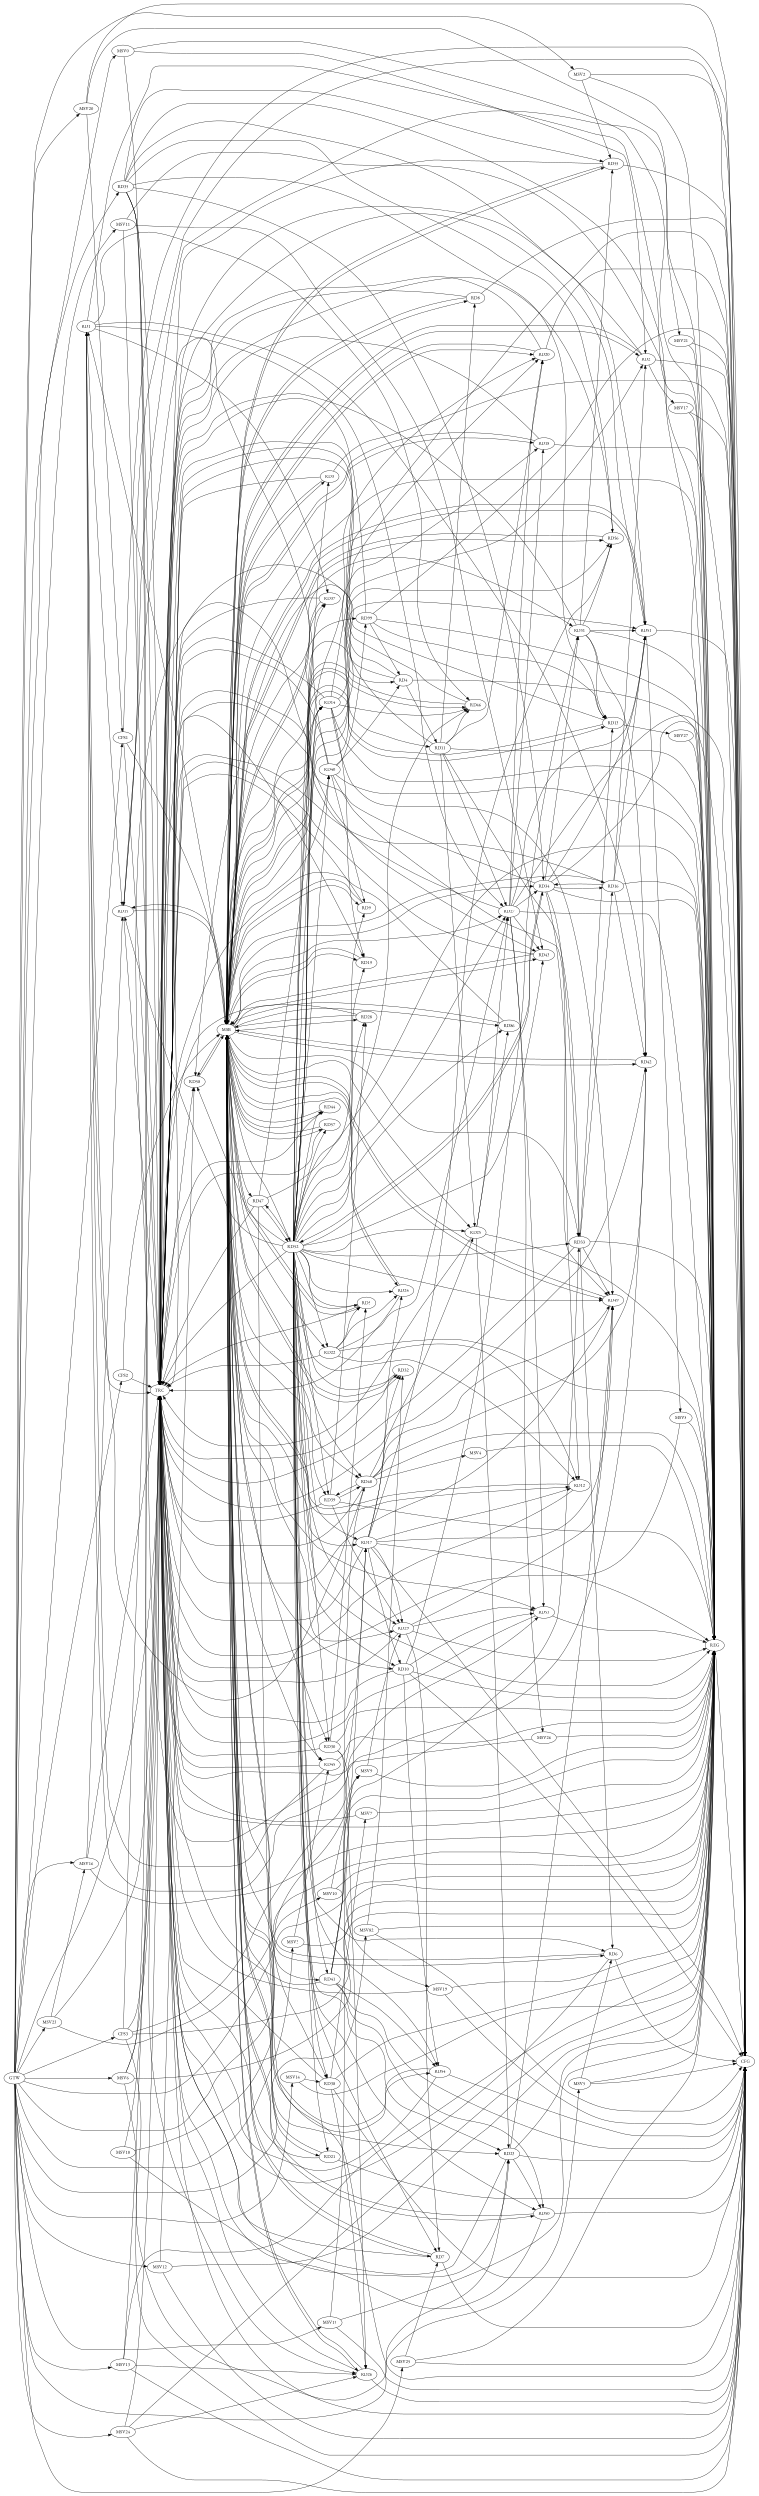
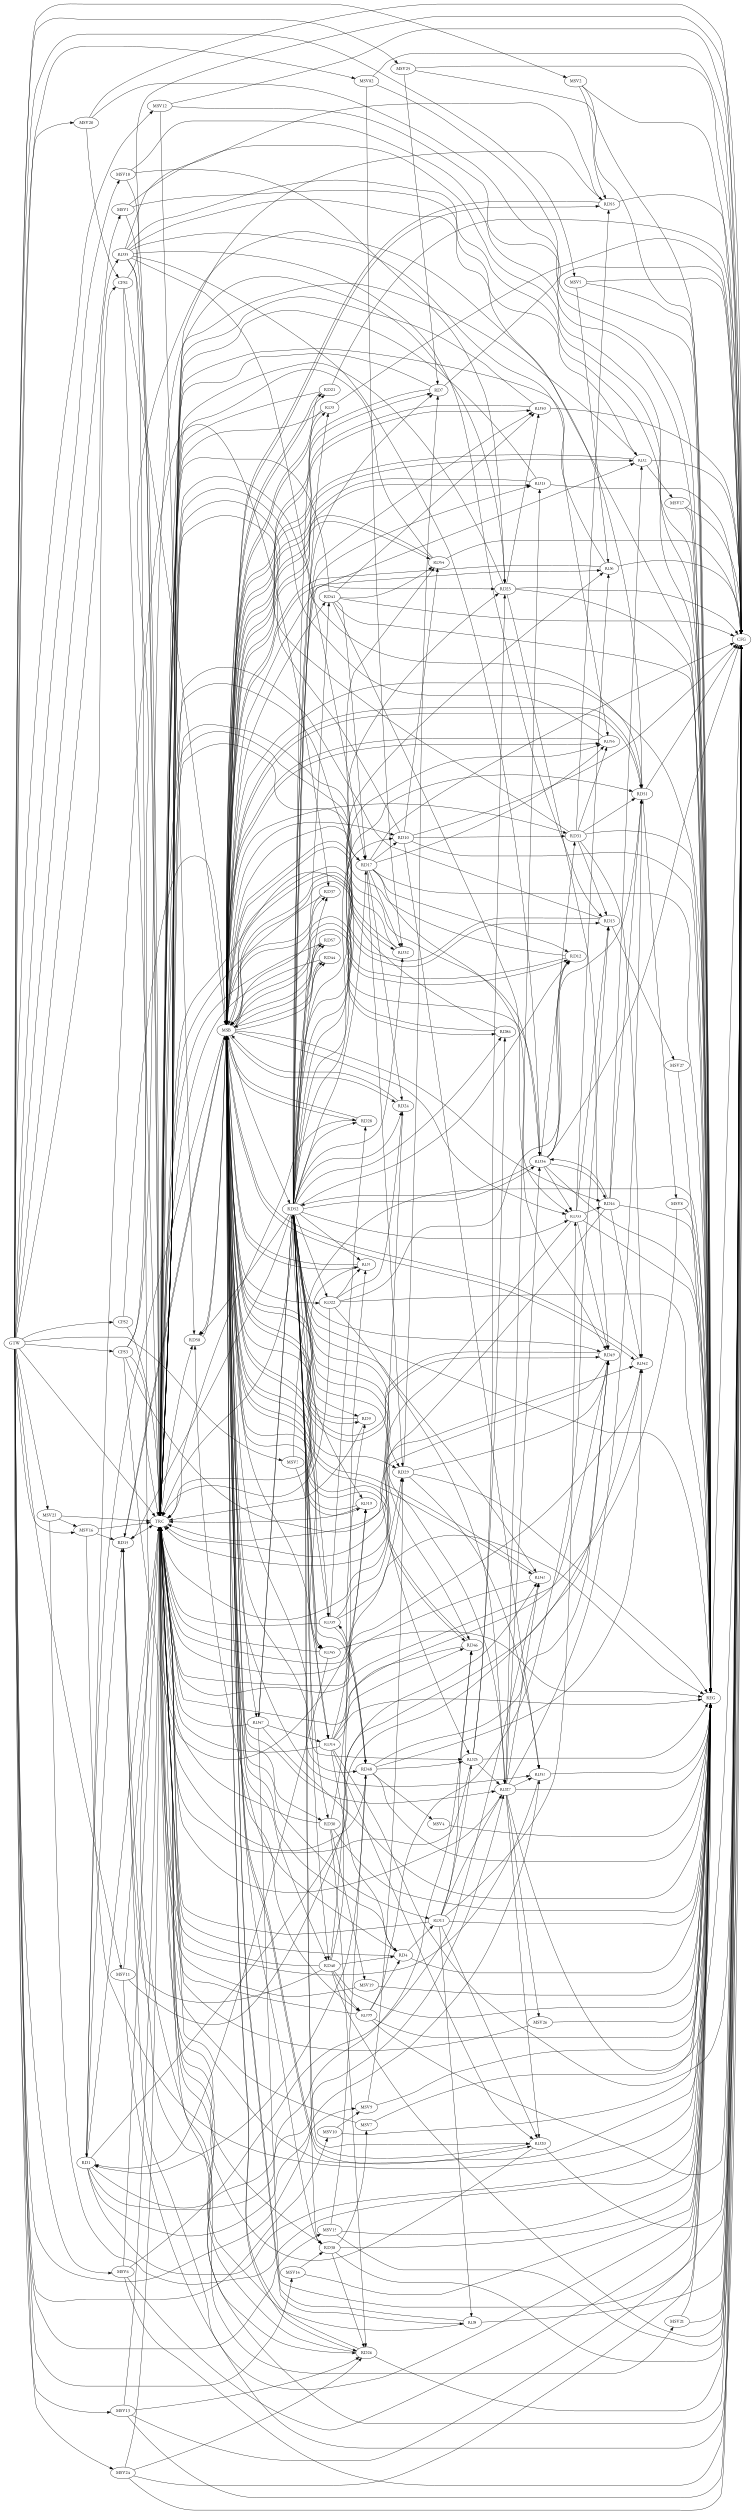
(123, 51) -> (123, 210)
none -> (45, 758)
none -> (266, 1521)
none -> (353, 1859)
(589, 2115) -> (733, 1765)
